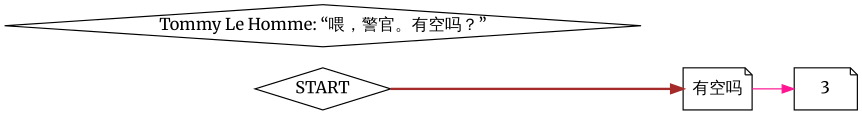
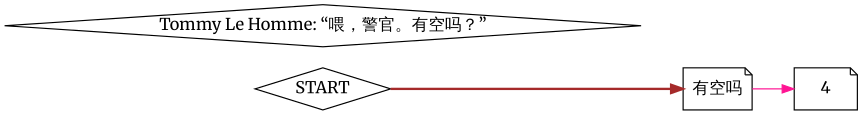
(826, 89) -> (826, 89)
